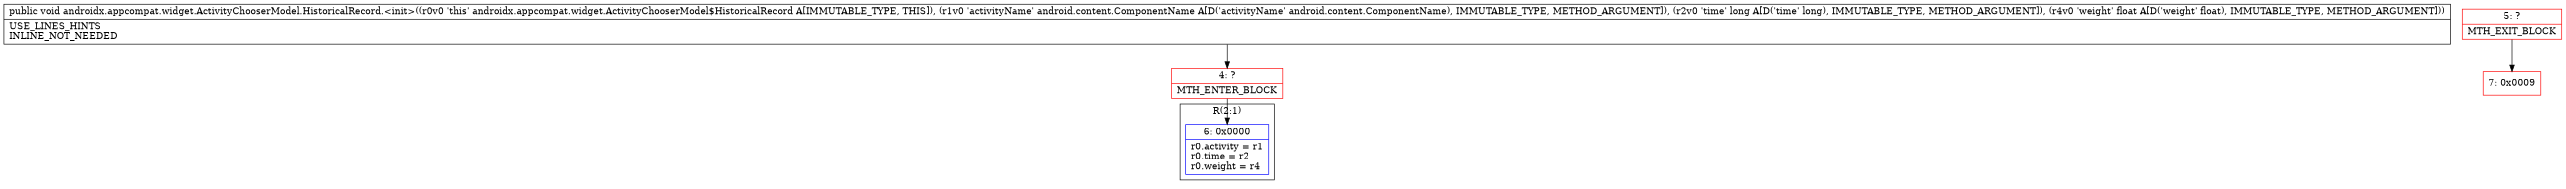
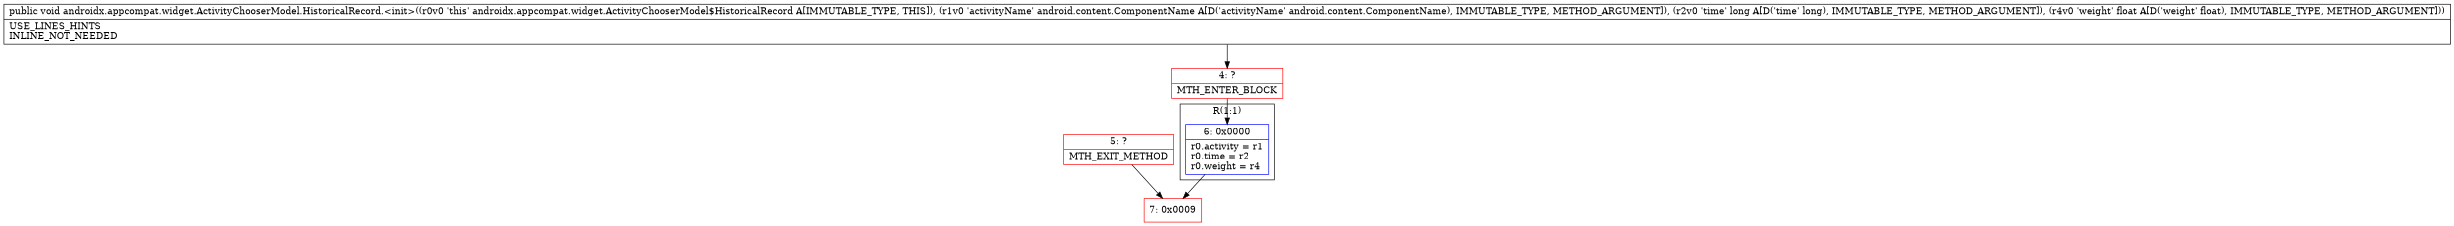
(2512, 31) -> (1119, 157)
(1227, 112) -> (1227, 112)
none -> (1196, 184)
